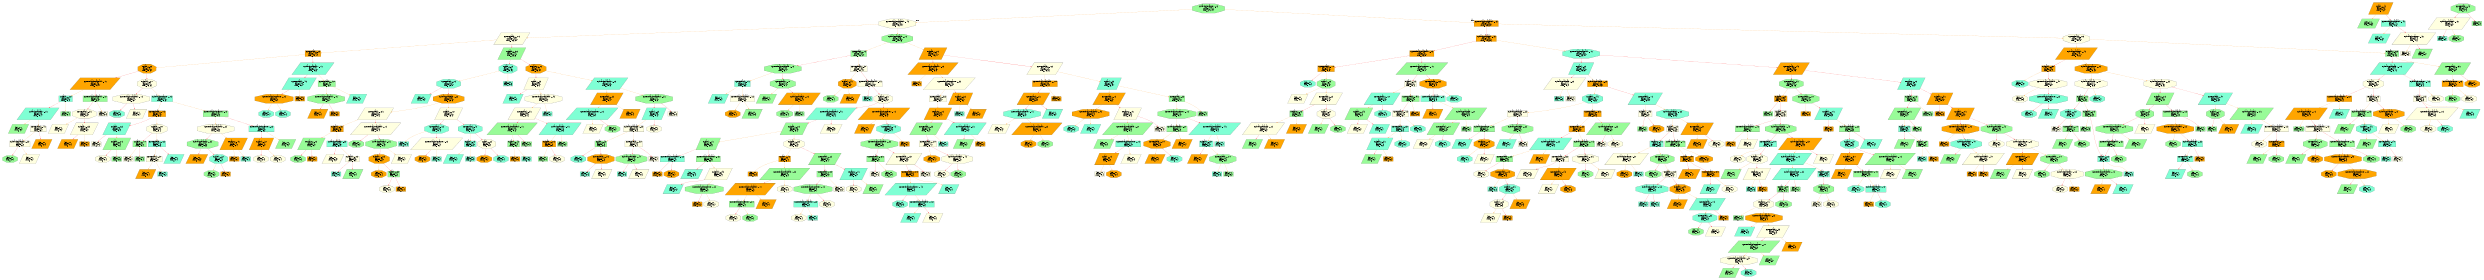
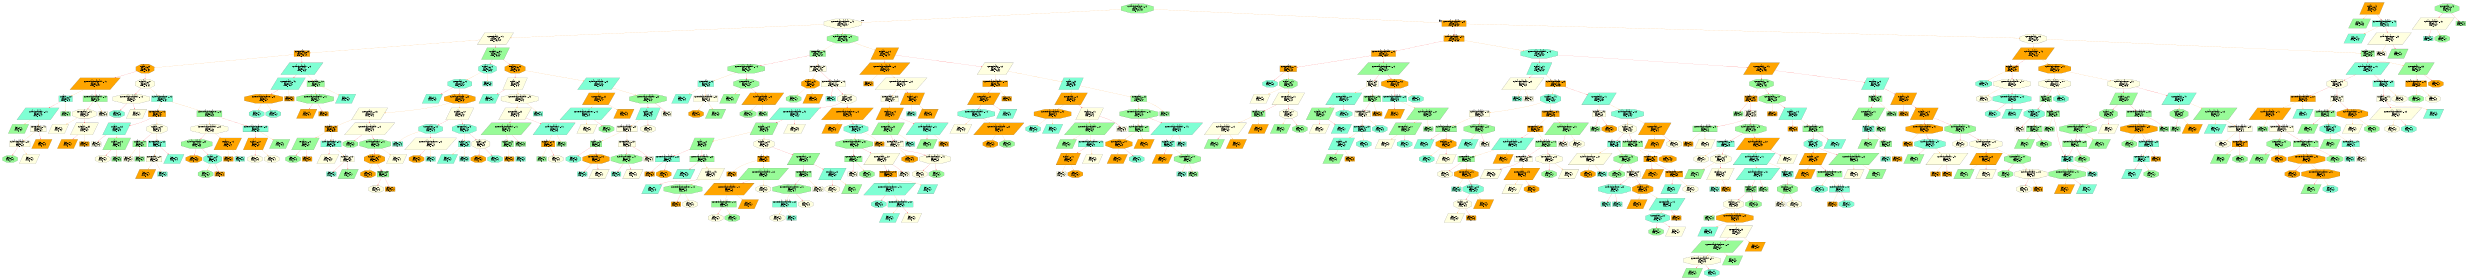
(1673, 129) -> (1628, 129)
(197, 159) -> (194, 159)
